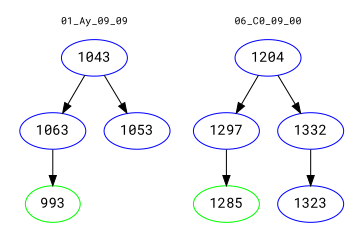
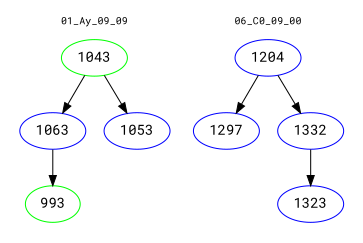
(94, 58) -> (94, 58)
(226, 204) -> none
